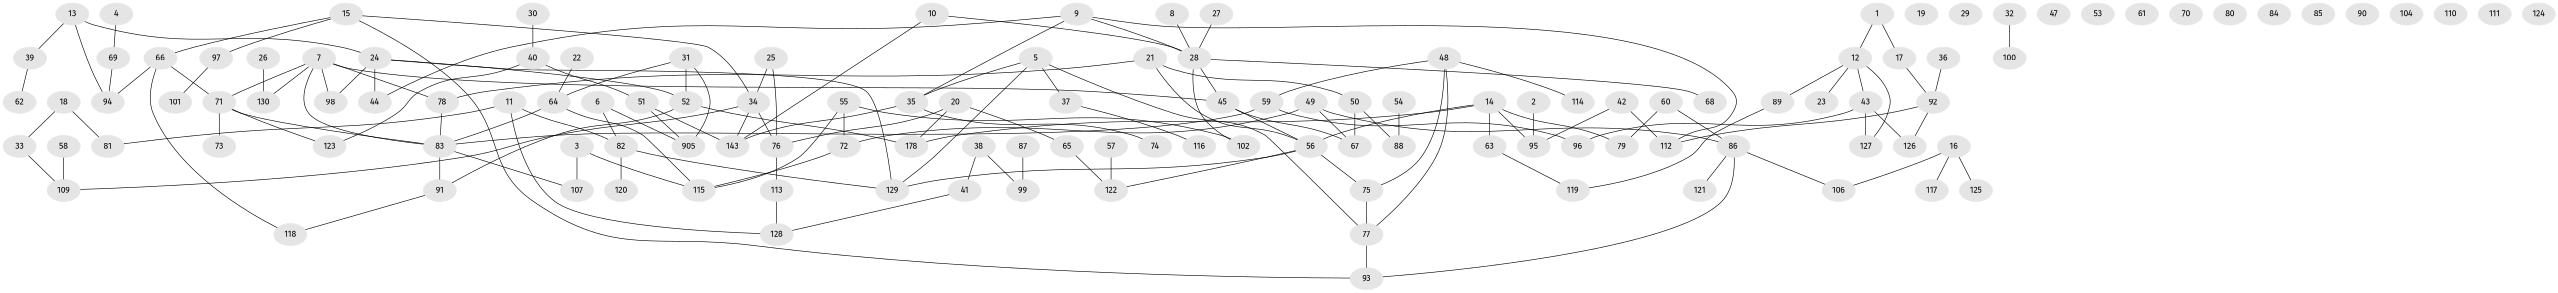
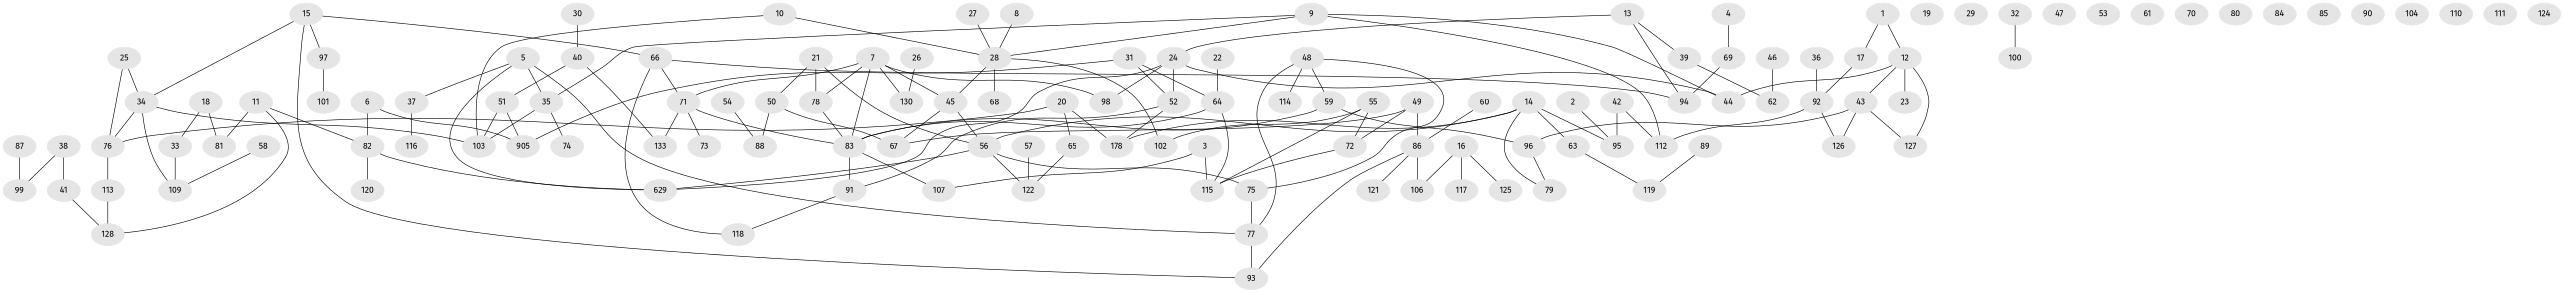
none -> (1773, 58)
(1816, 80) -> (1821, 80)
(1647, 122) -> (1539, 168)
(330, 146) -> (660, 146)
(733, 146) -> (479, 146)
(892, 190) -> (660, 190)
